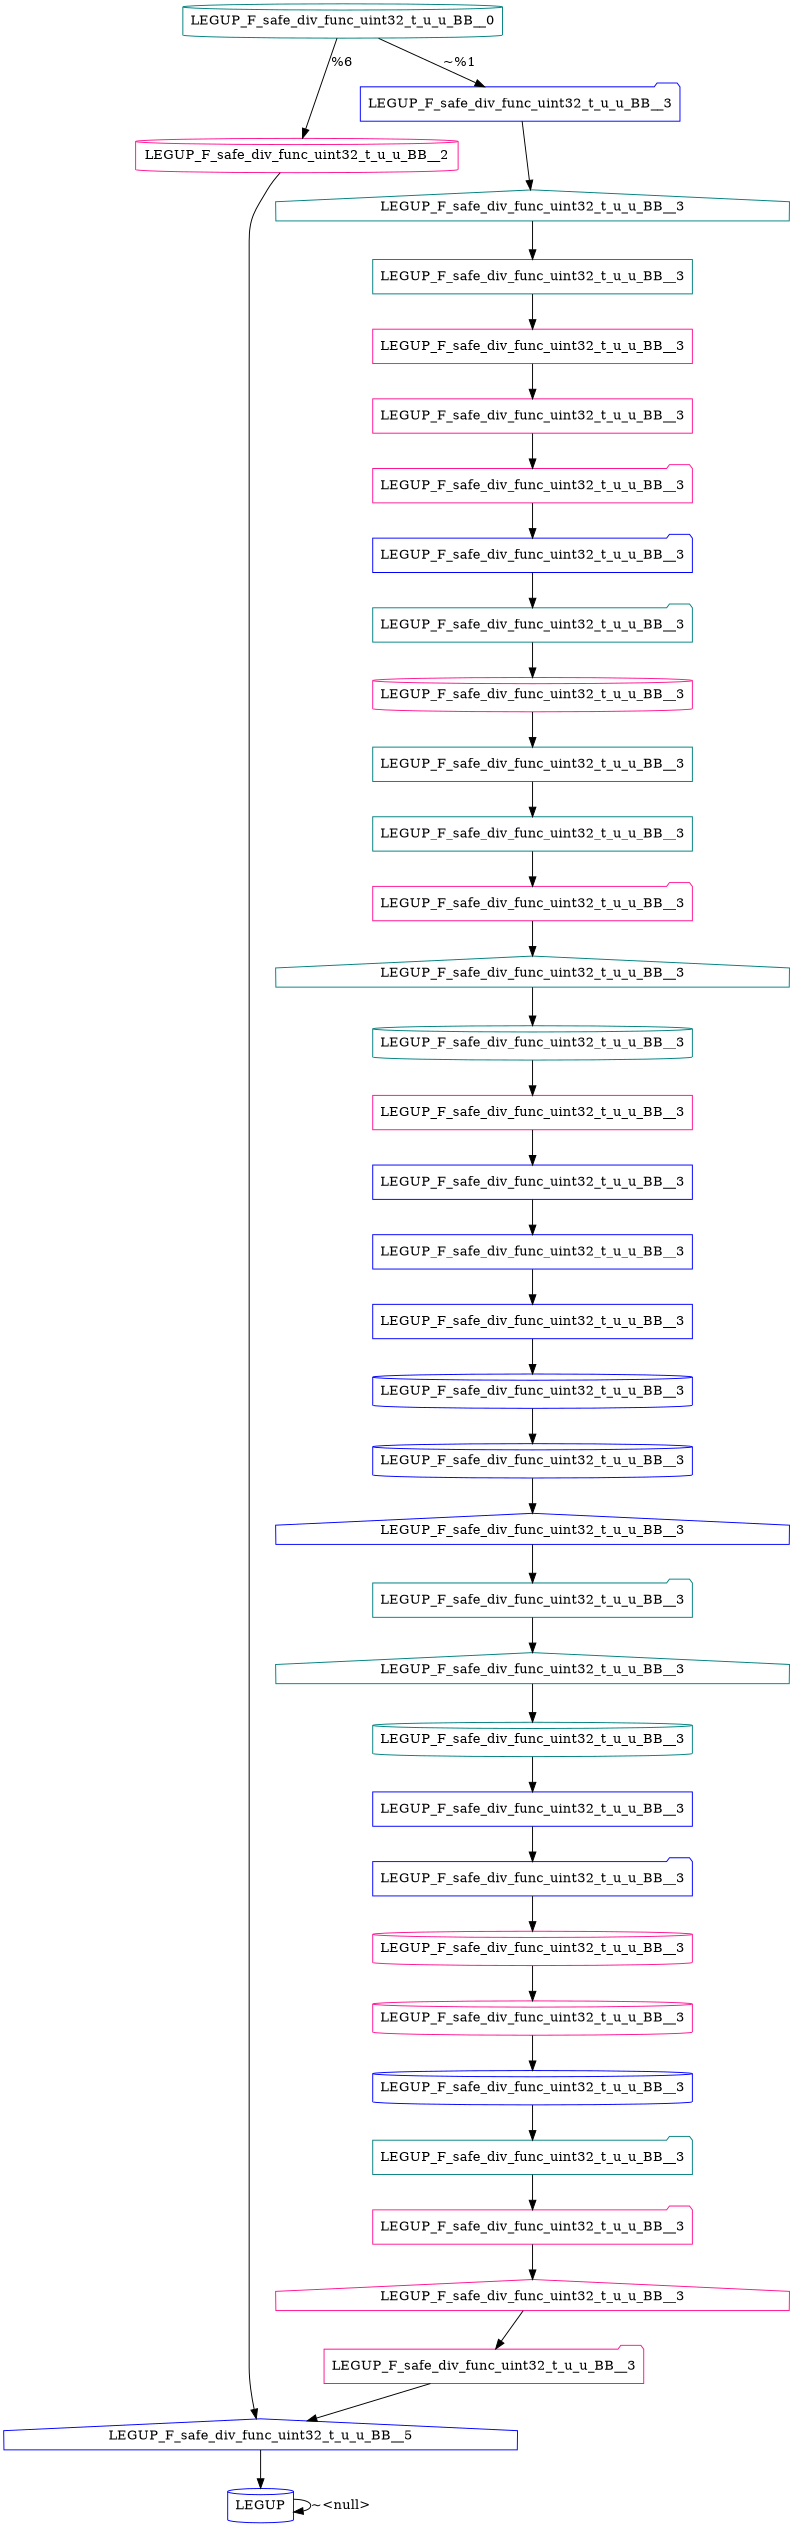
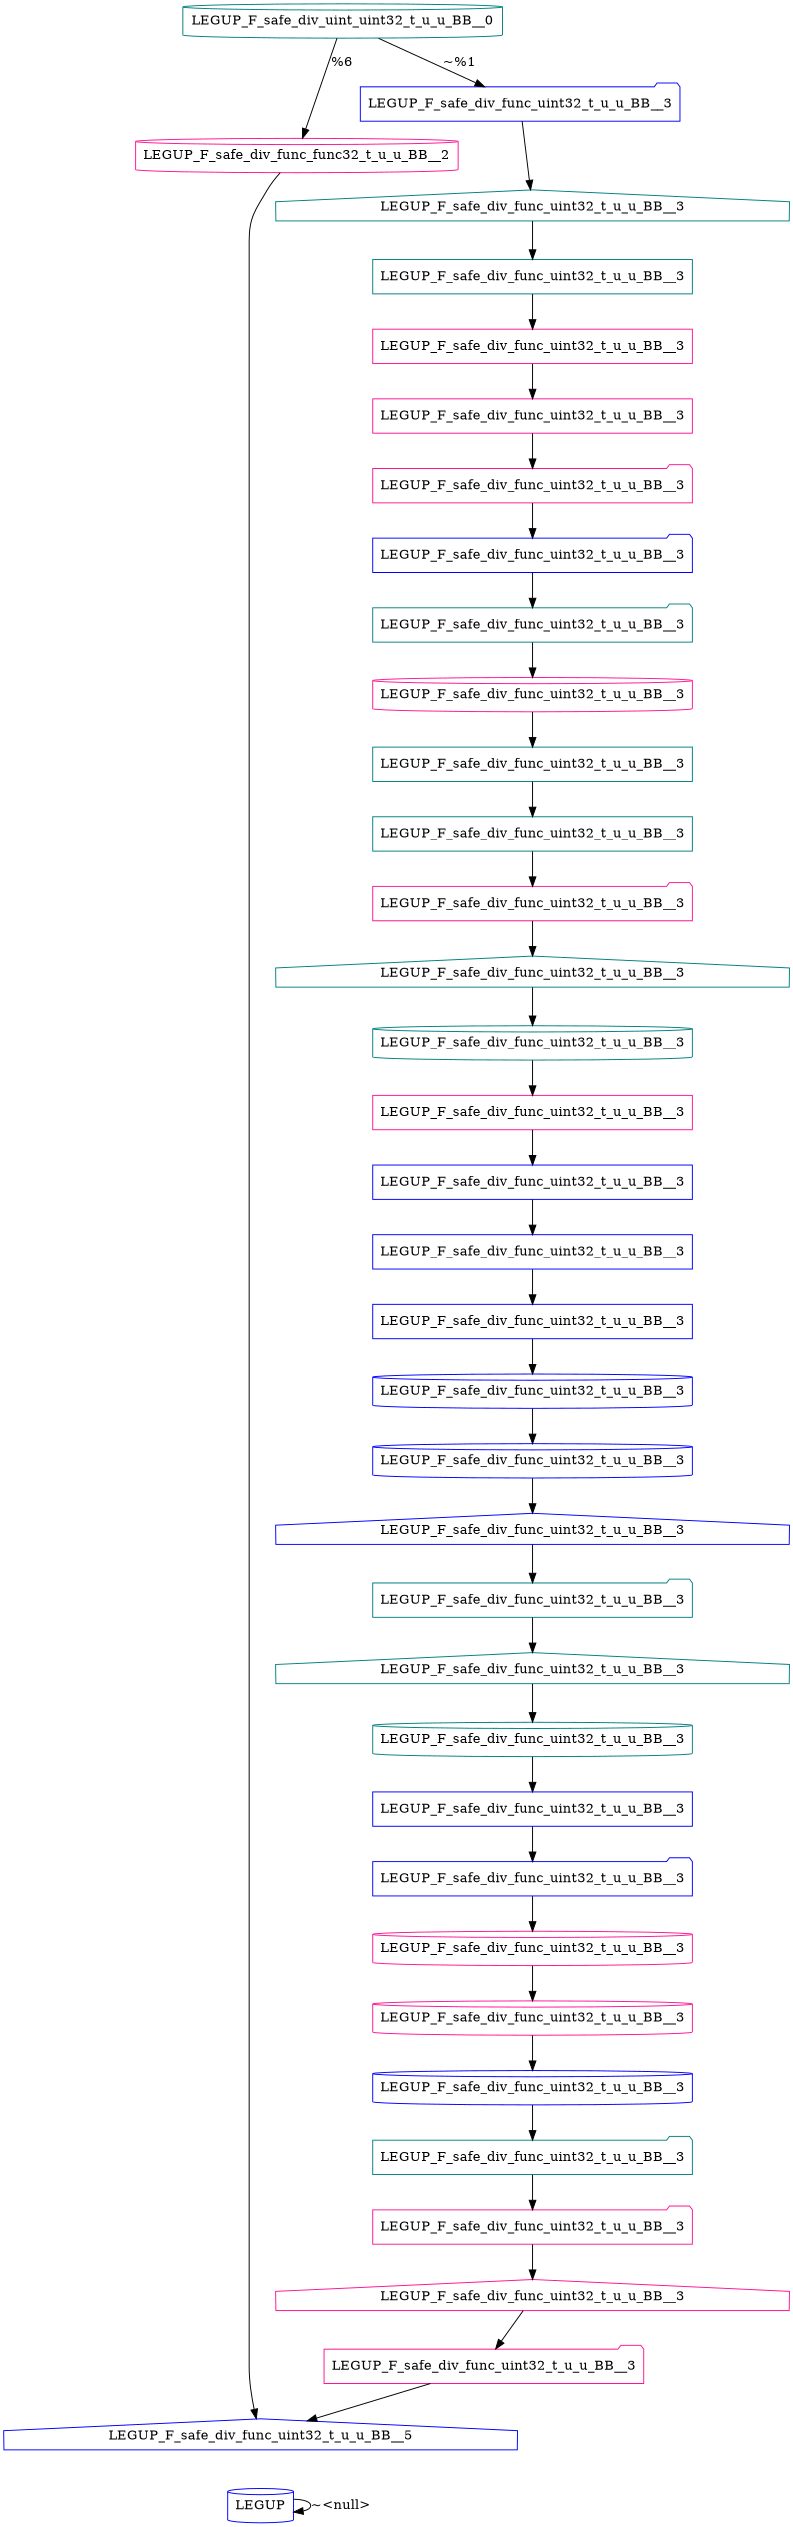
(343, 21) -> (343, 21)
(297, 156) -> (297, 156)
(261, 2464) -> none
